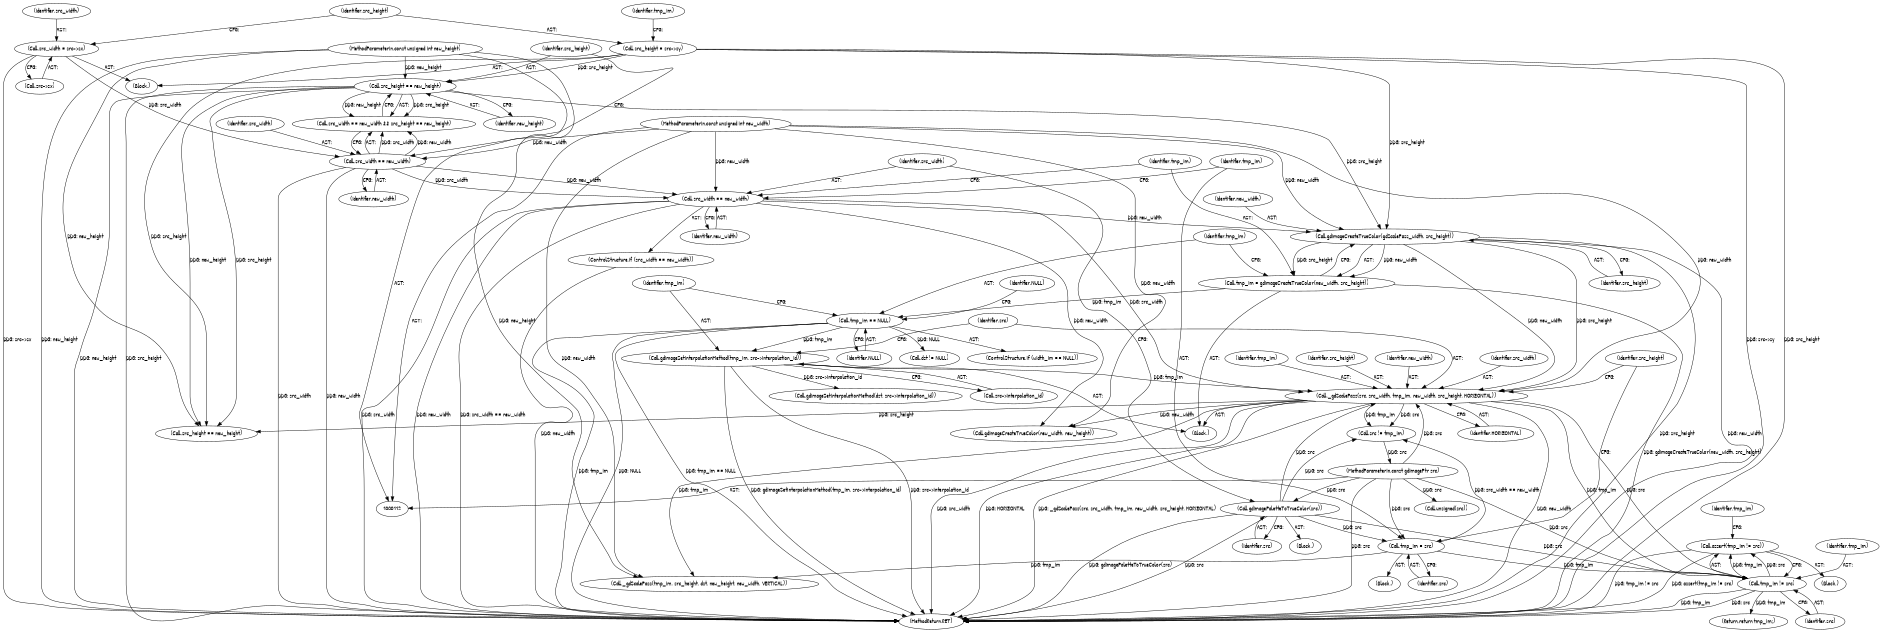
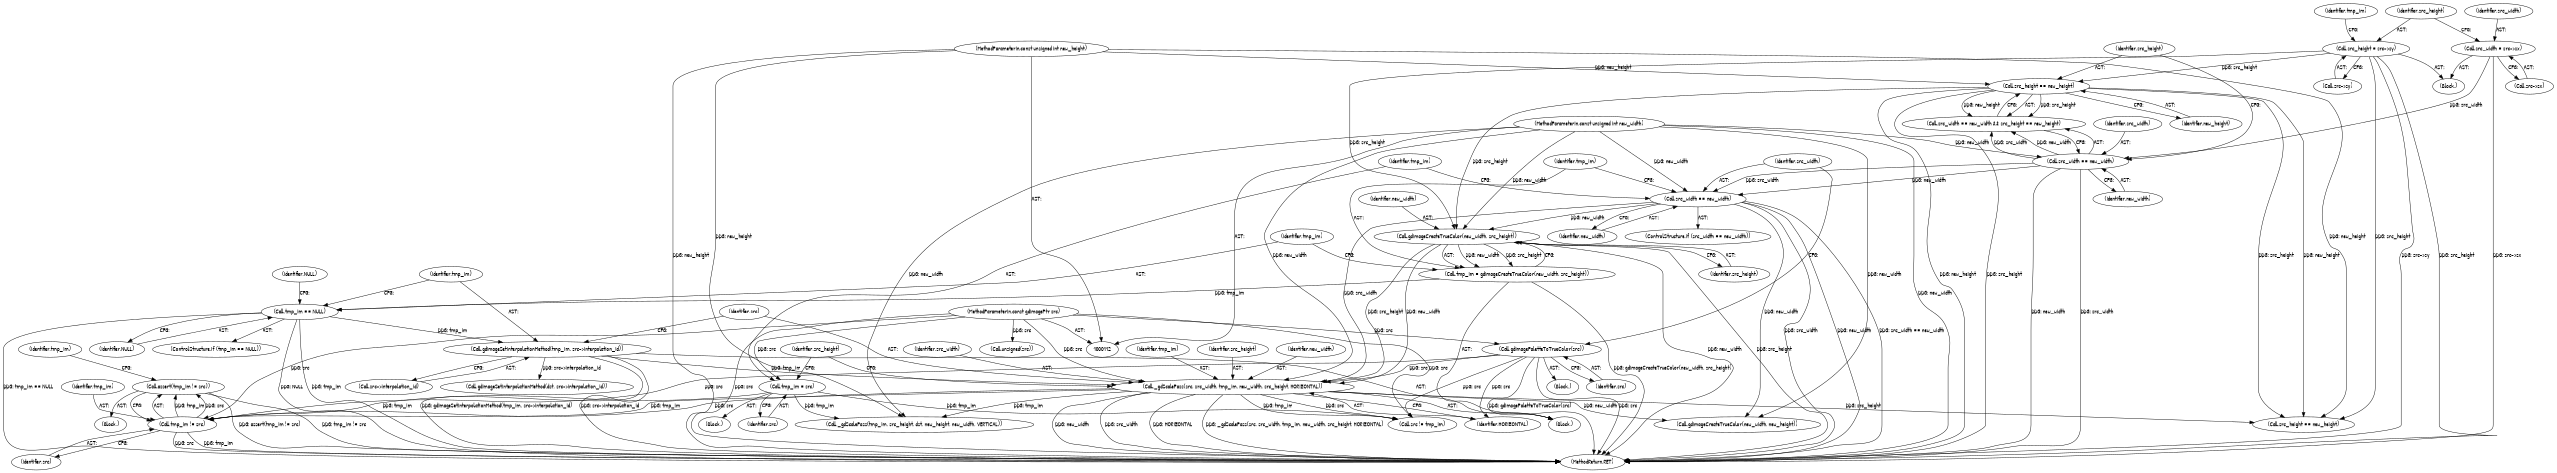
none -> (2338, 86)
(1385, 237) -> (1457, 237)
(930, 359) -> none
(1032, 359) -> (216, 349)
(1387, 450) -> (1297, 333)
(1507, 490) -> (962, 406)
(1340, 530) -> (1493, 379)
(535, 558) -> (1943, 322)
(1749, 622) -> none
